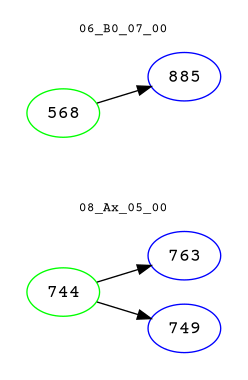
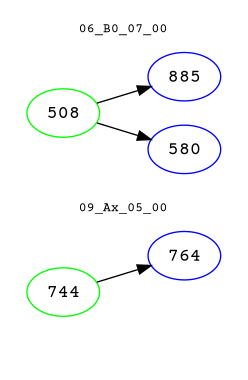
(63, 113) -> (63, 113)
none -> (184, 149)
(124, 208) -> (124, 208)
(184, 256) -> (184, 256)
(184, 328) -> none
